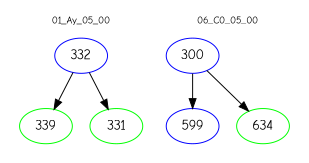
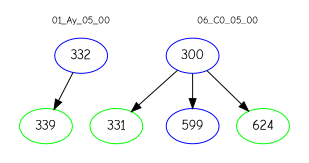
(97, 87) -> (165, 82)
(263, 126) -> (263, 126)
